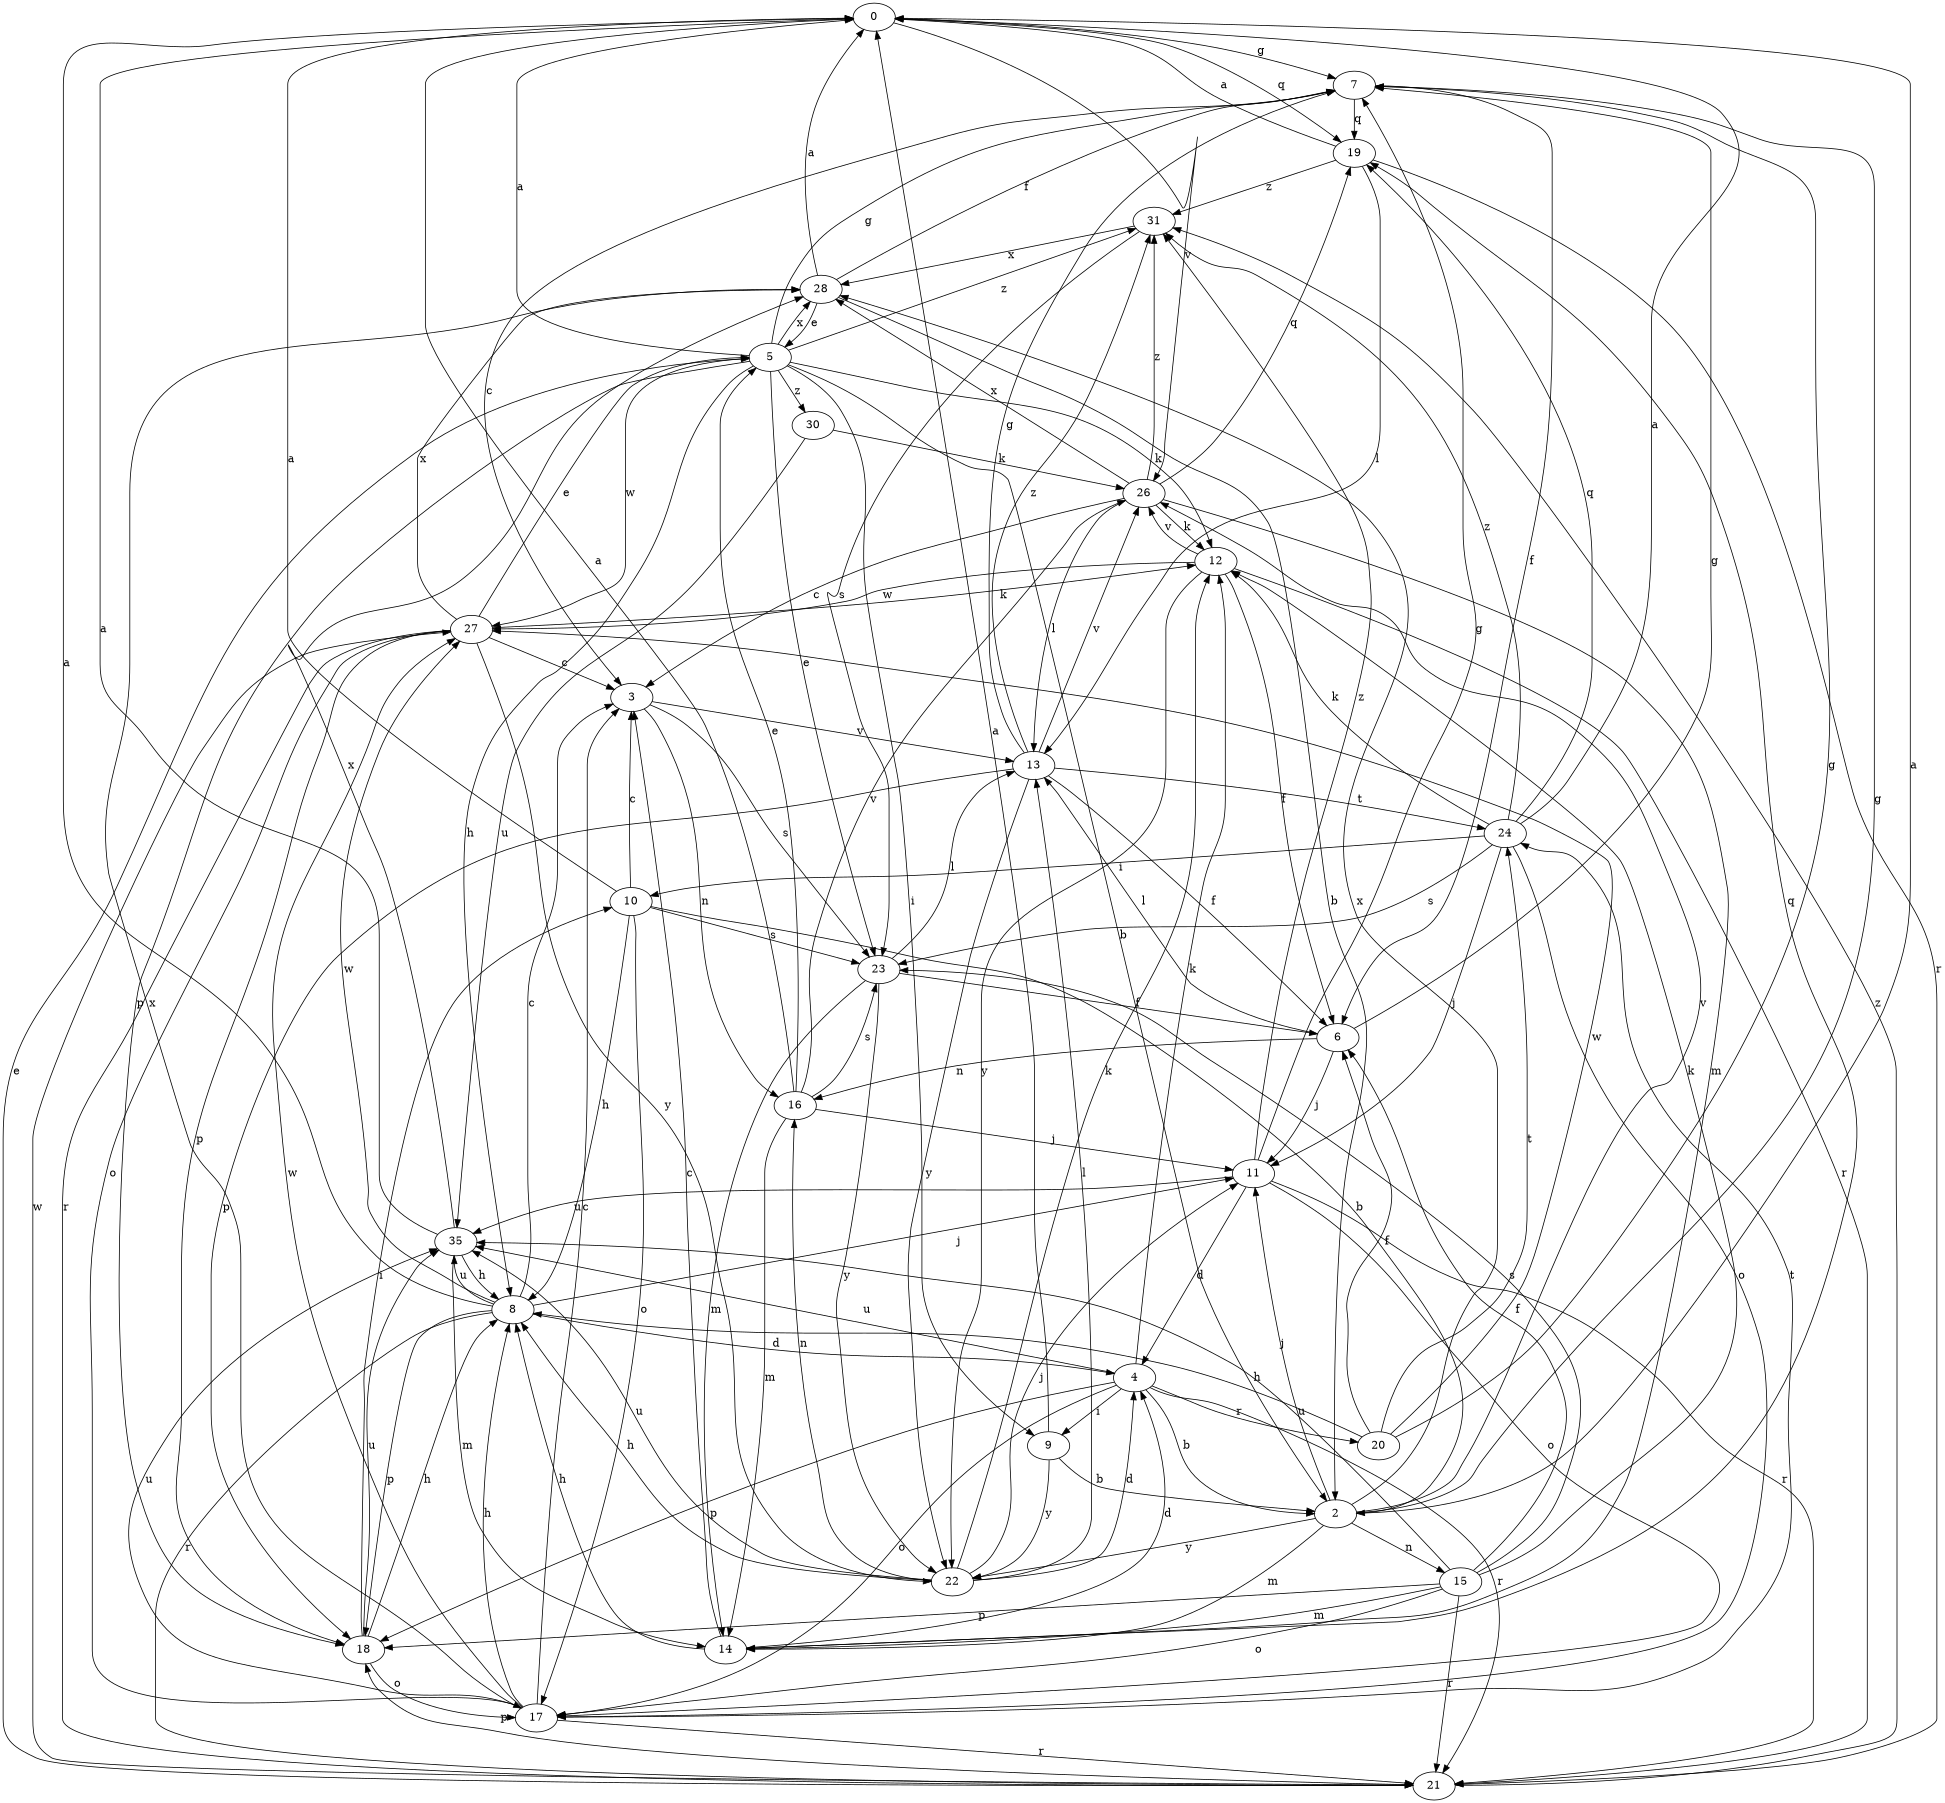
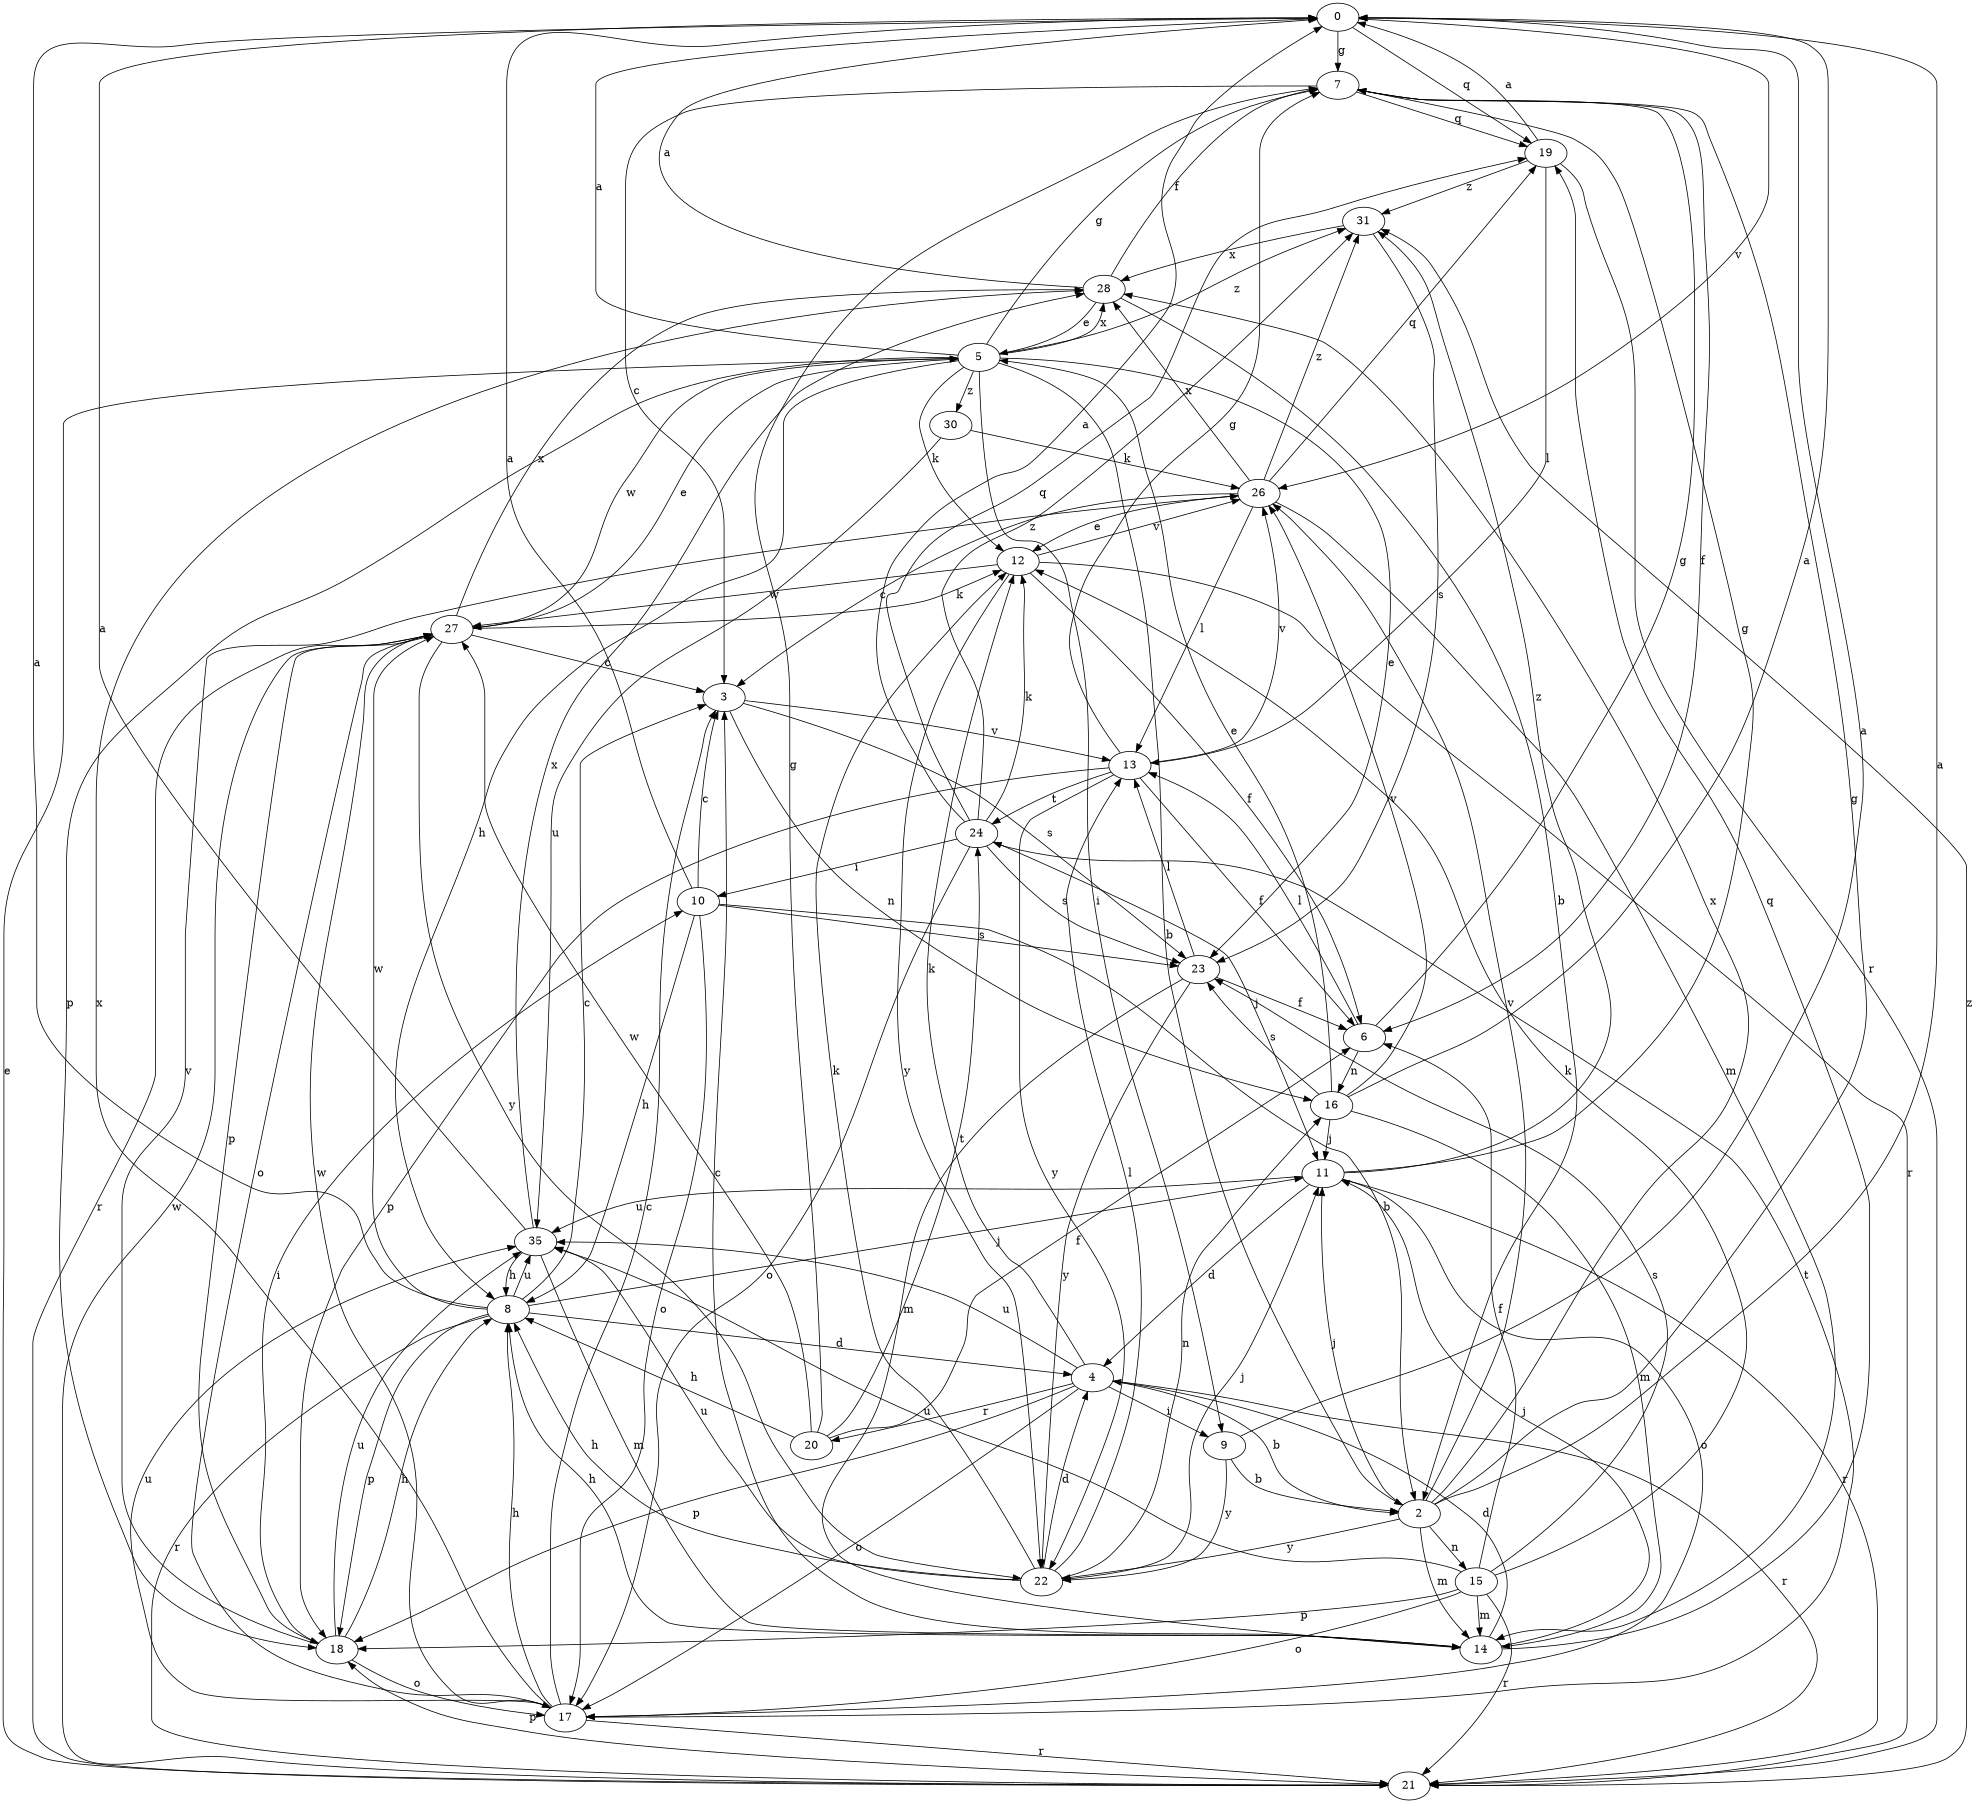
(1026, 488) -> none
(1187, 527) -> (1097, 527)
none -> (199, 749)
(1309, 1108) -> (1556, 1437)
